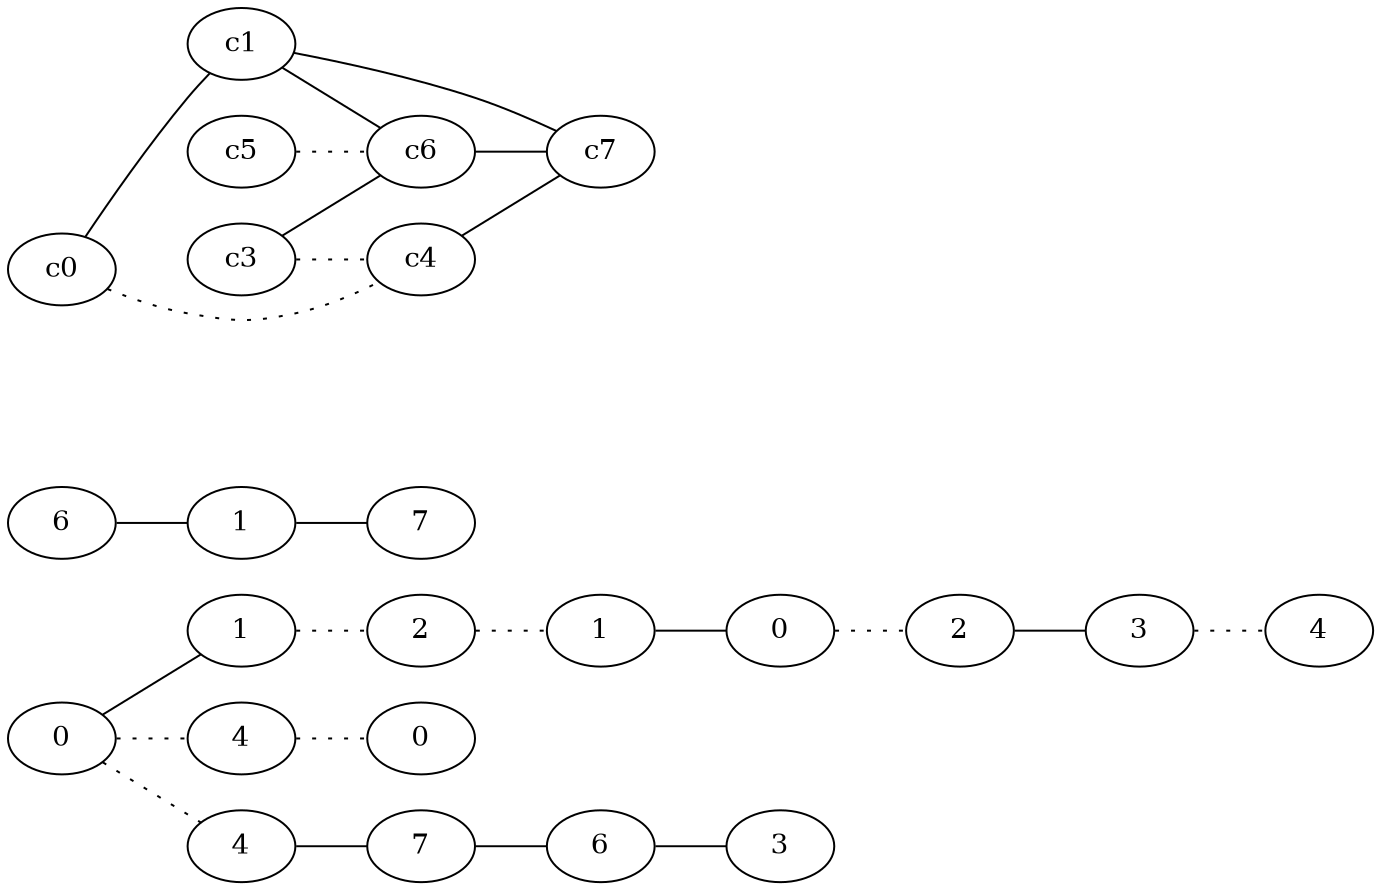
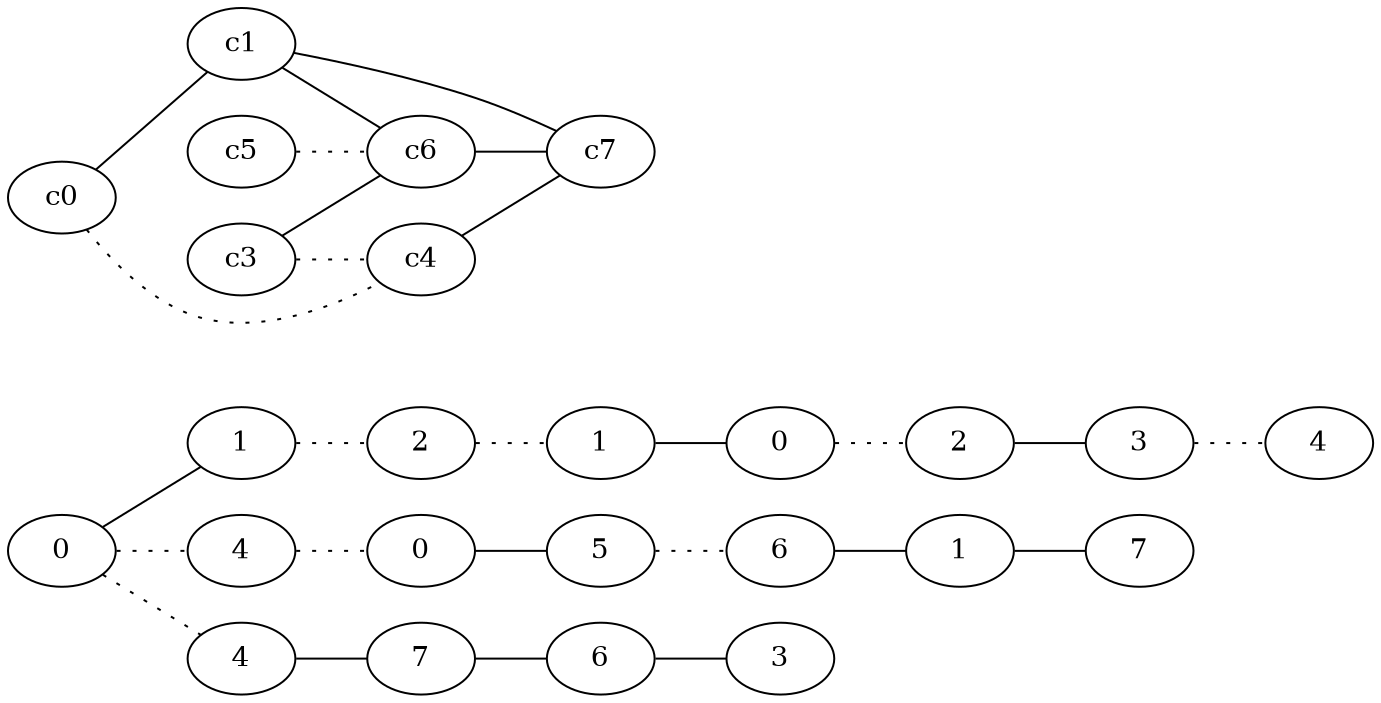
none -> (601, 551)
